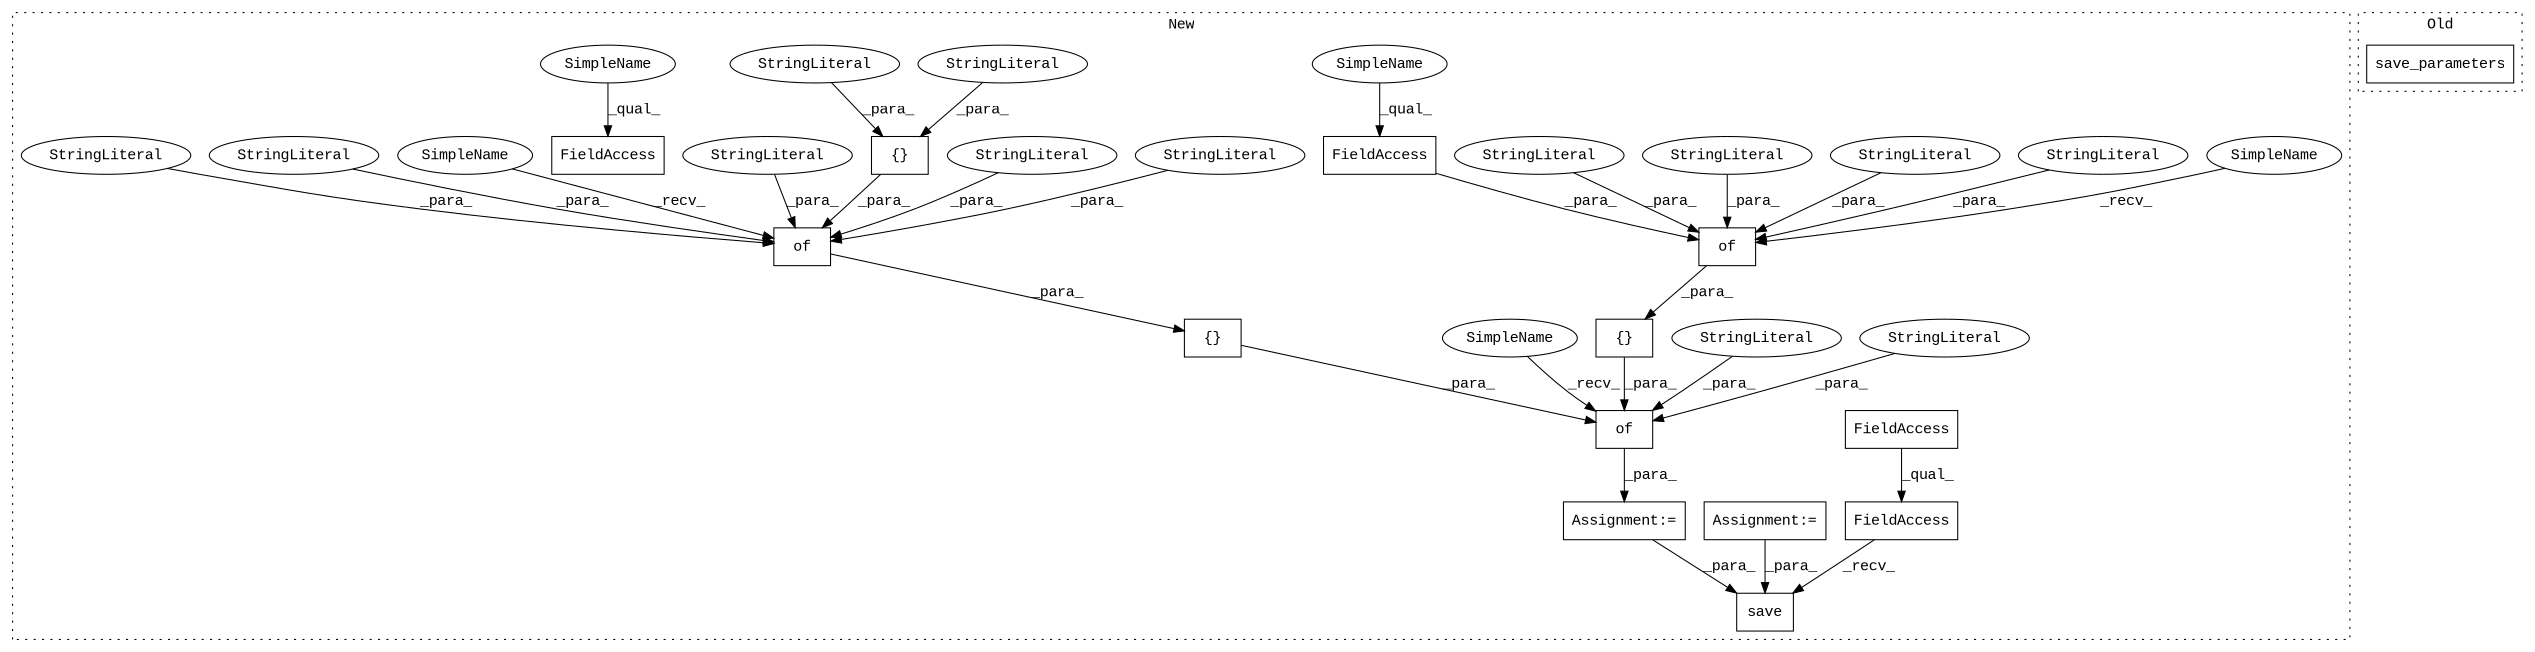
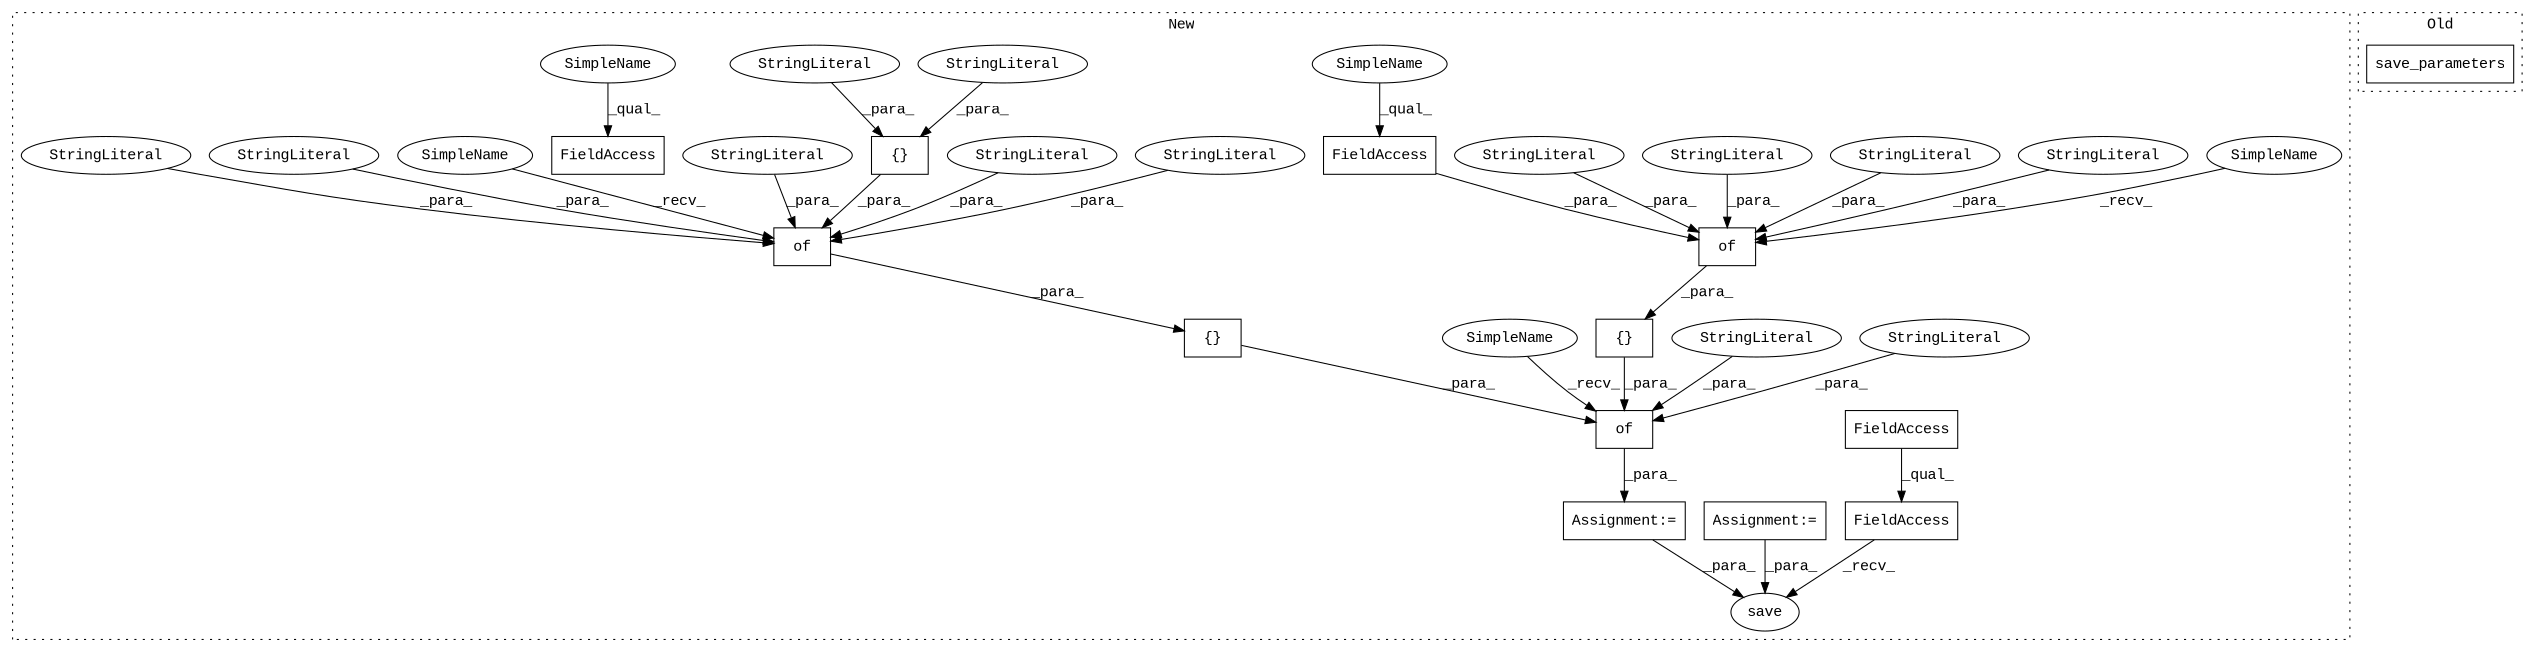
(1765, 612) -> (1765, 612)
